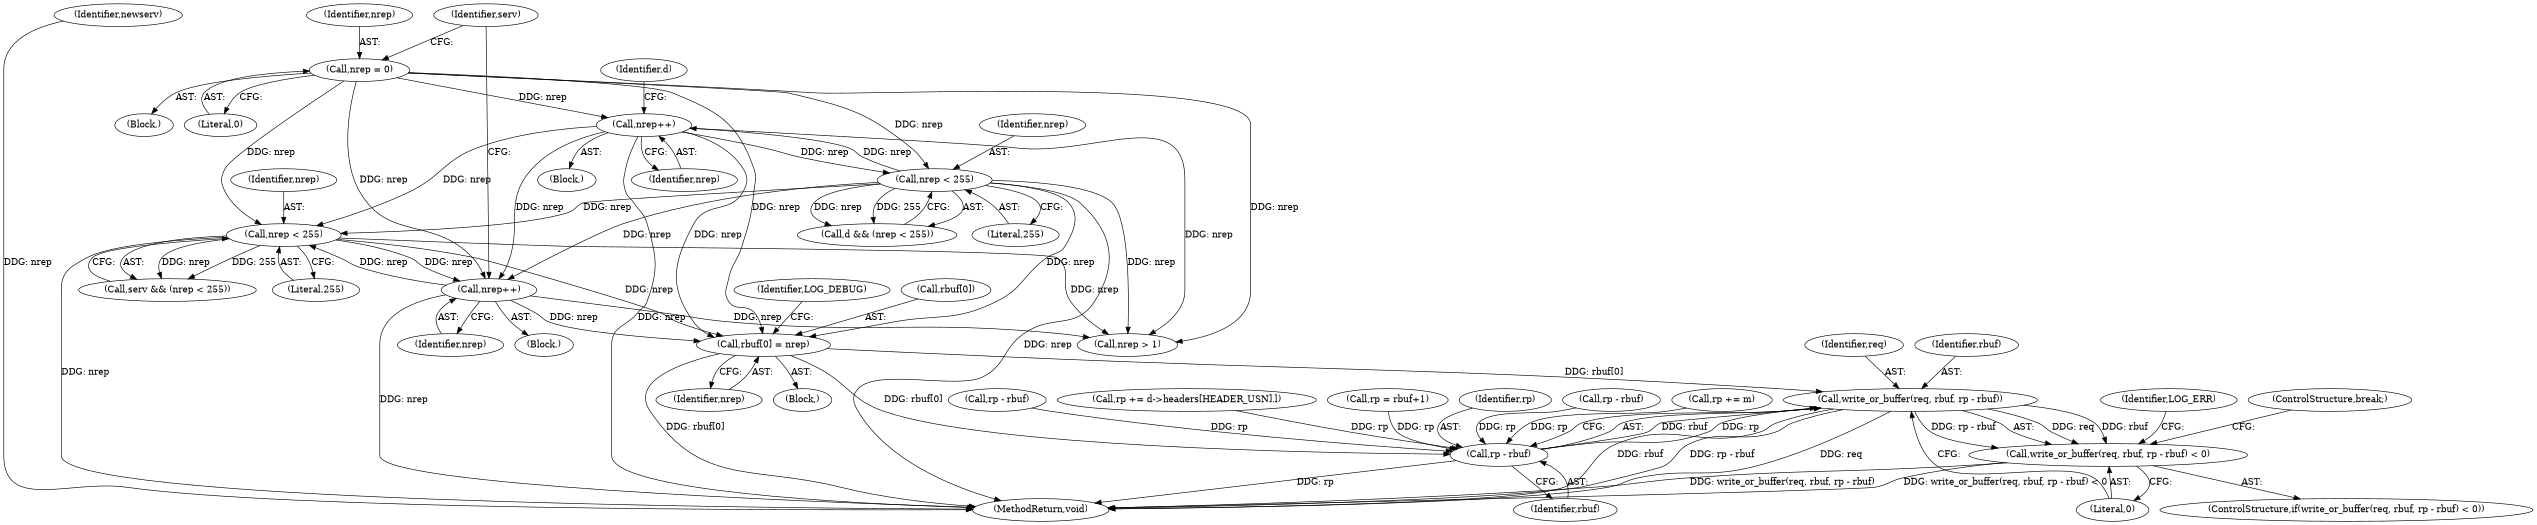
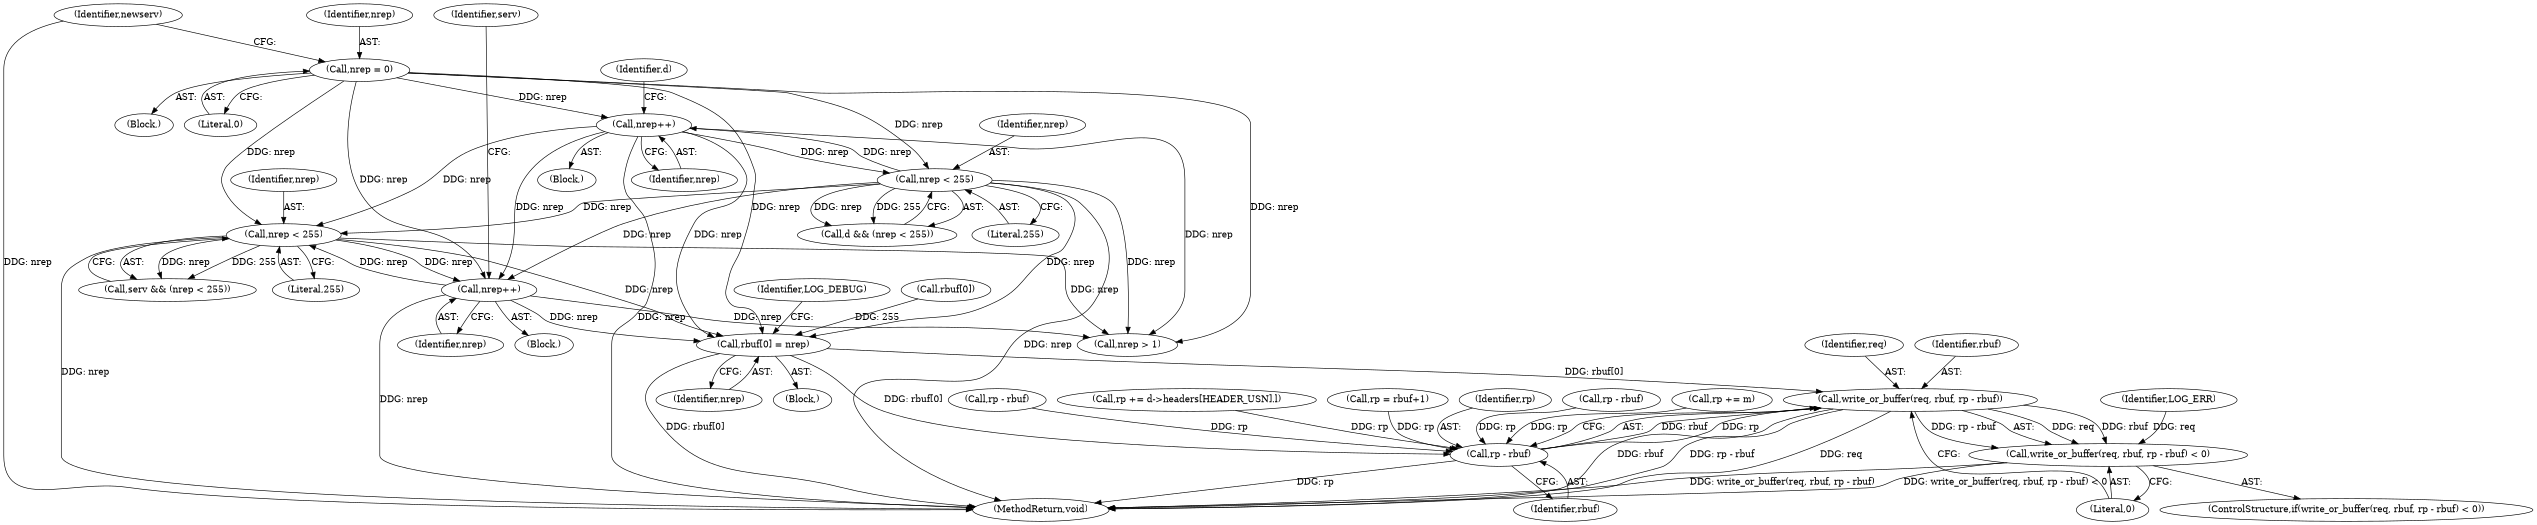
(426, 41) -> (238, 42)
(877, 318) -> (877, 318)
(2330, 400) -> none
(2174, 428) -> (2174, 428)
